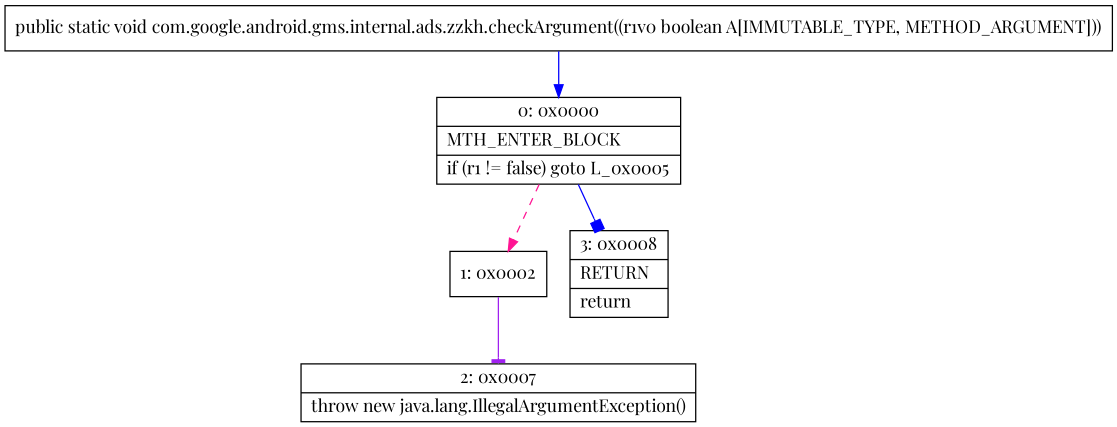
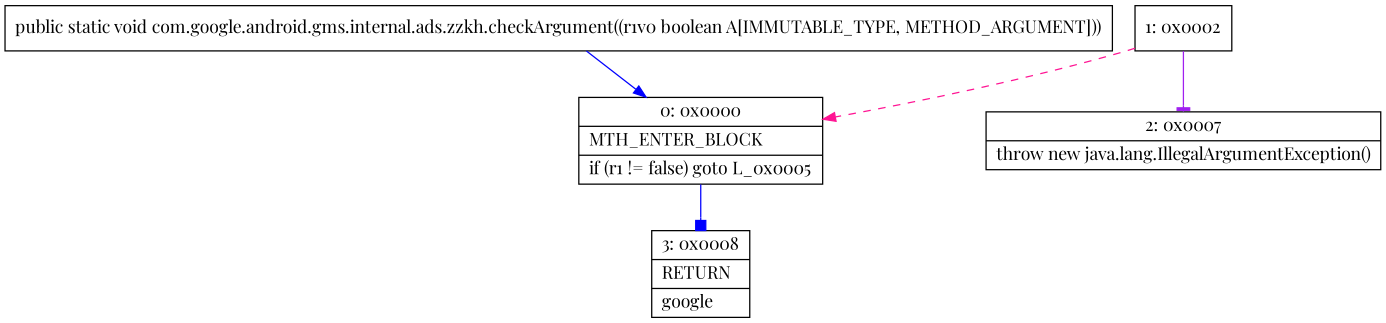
(526, 212) -> (986, 86)
(606, 302) -> (688, 302)
